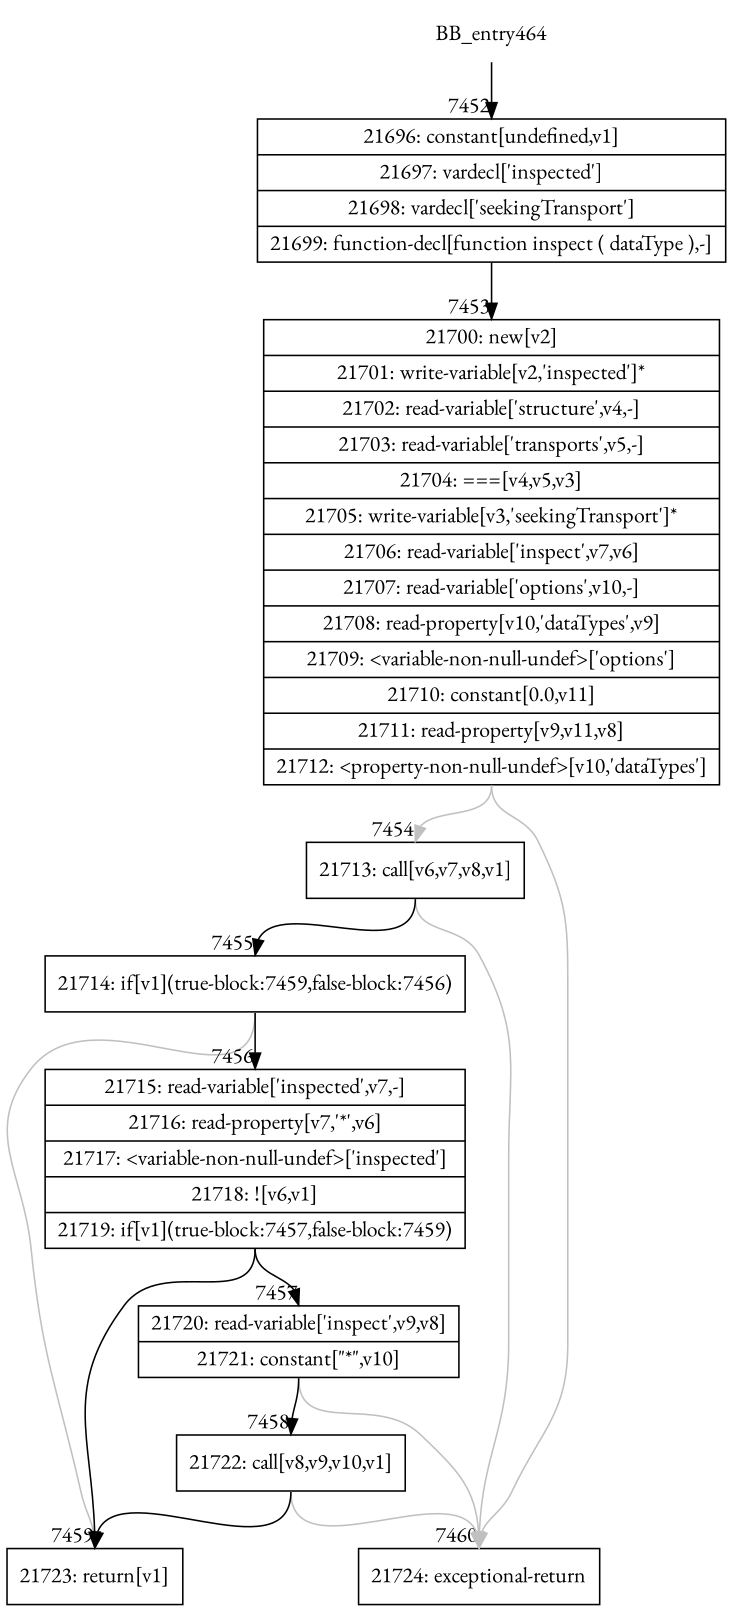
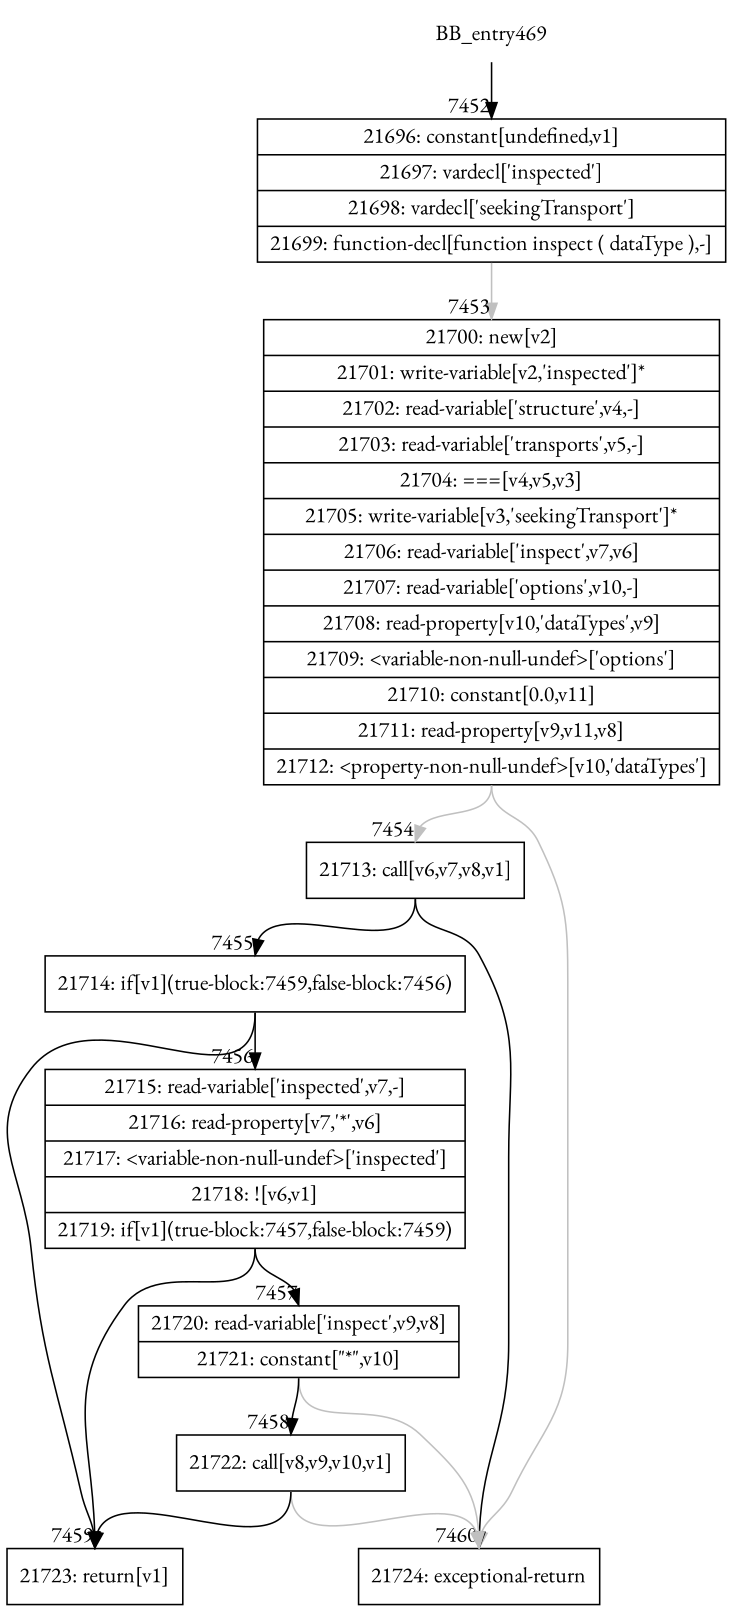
(492, 34) -> (492, 34)
(492, 283) -> (492, 283)
(14, 1172) -> (14, 1172)
(509, 1197) -> (509, 1197)
